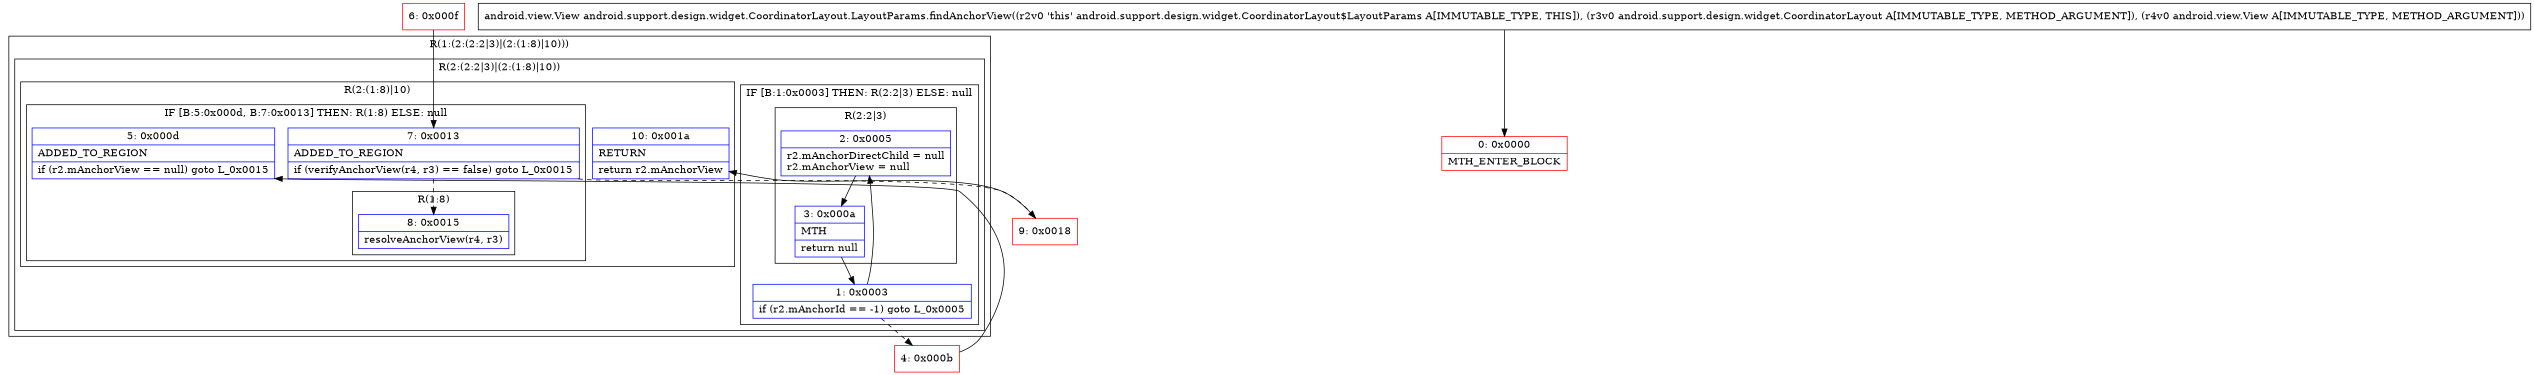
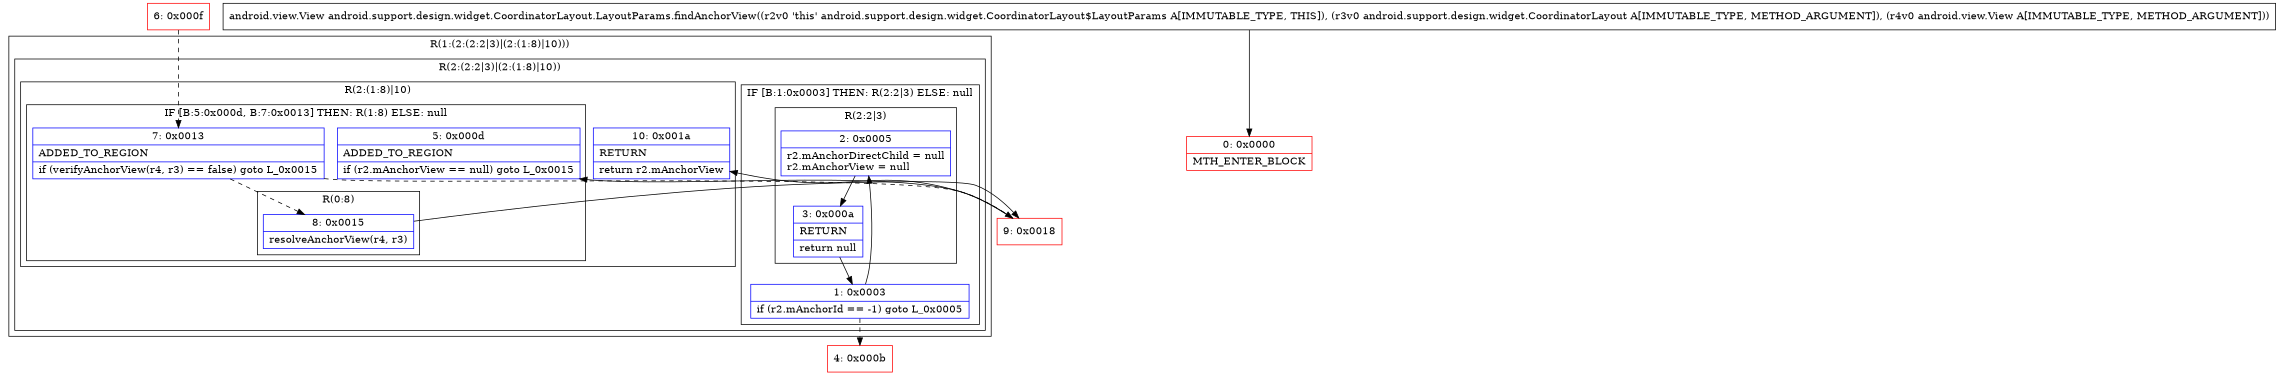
(434, 75) -> (178, 75)
(565, 181) -> (804, 180)
none -> (718, 189)
(434, 200) -> (339, 200)
(814, 231) -> (823, 231)
